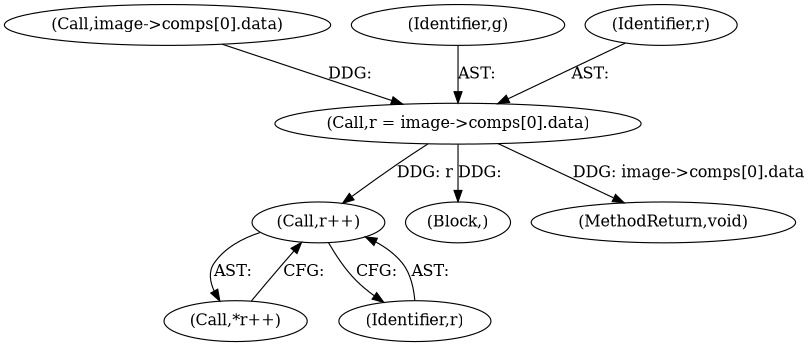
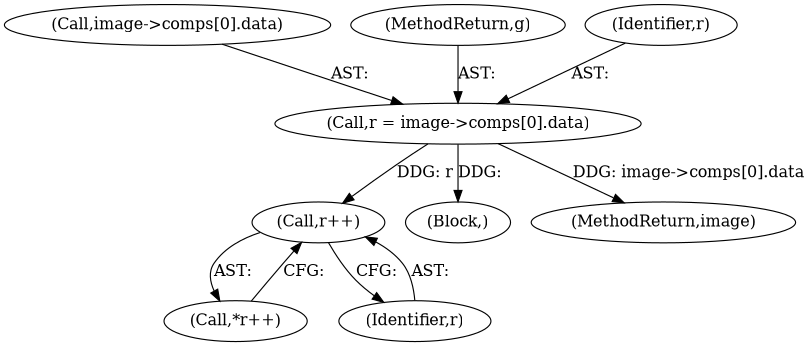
(458, 25) -> (458, 25)
(352, 74) -> (352, 74)
(663, 222) -> (663, 222)
